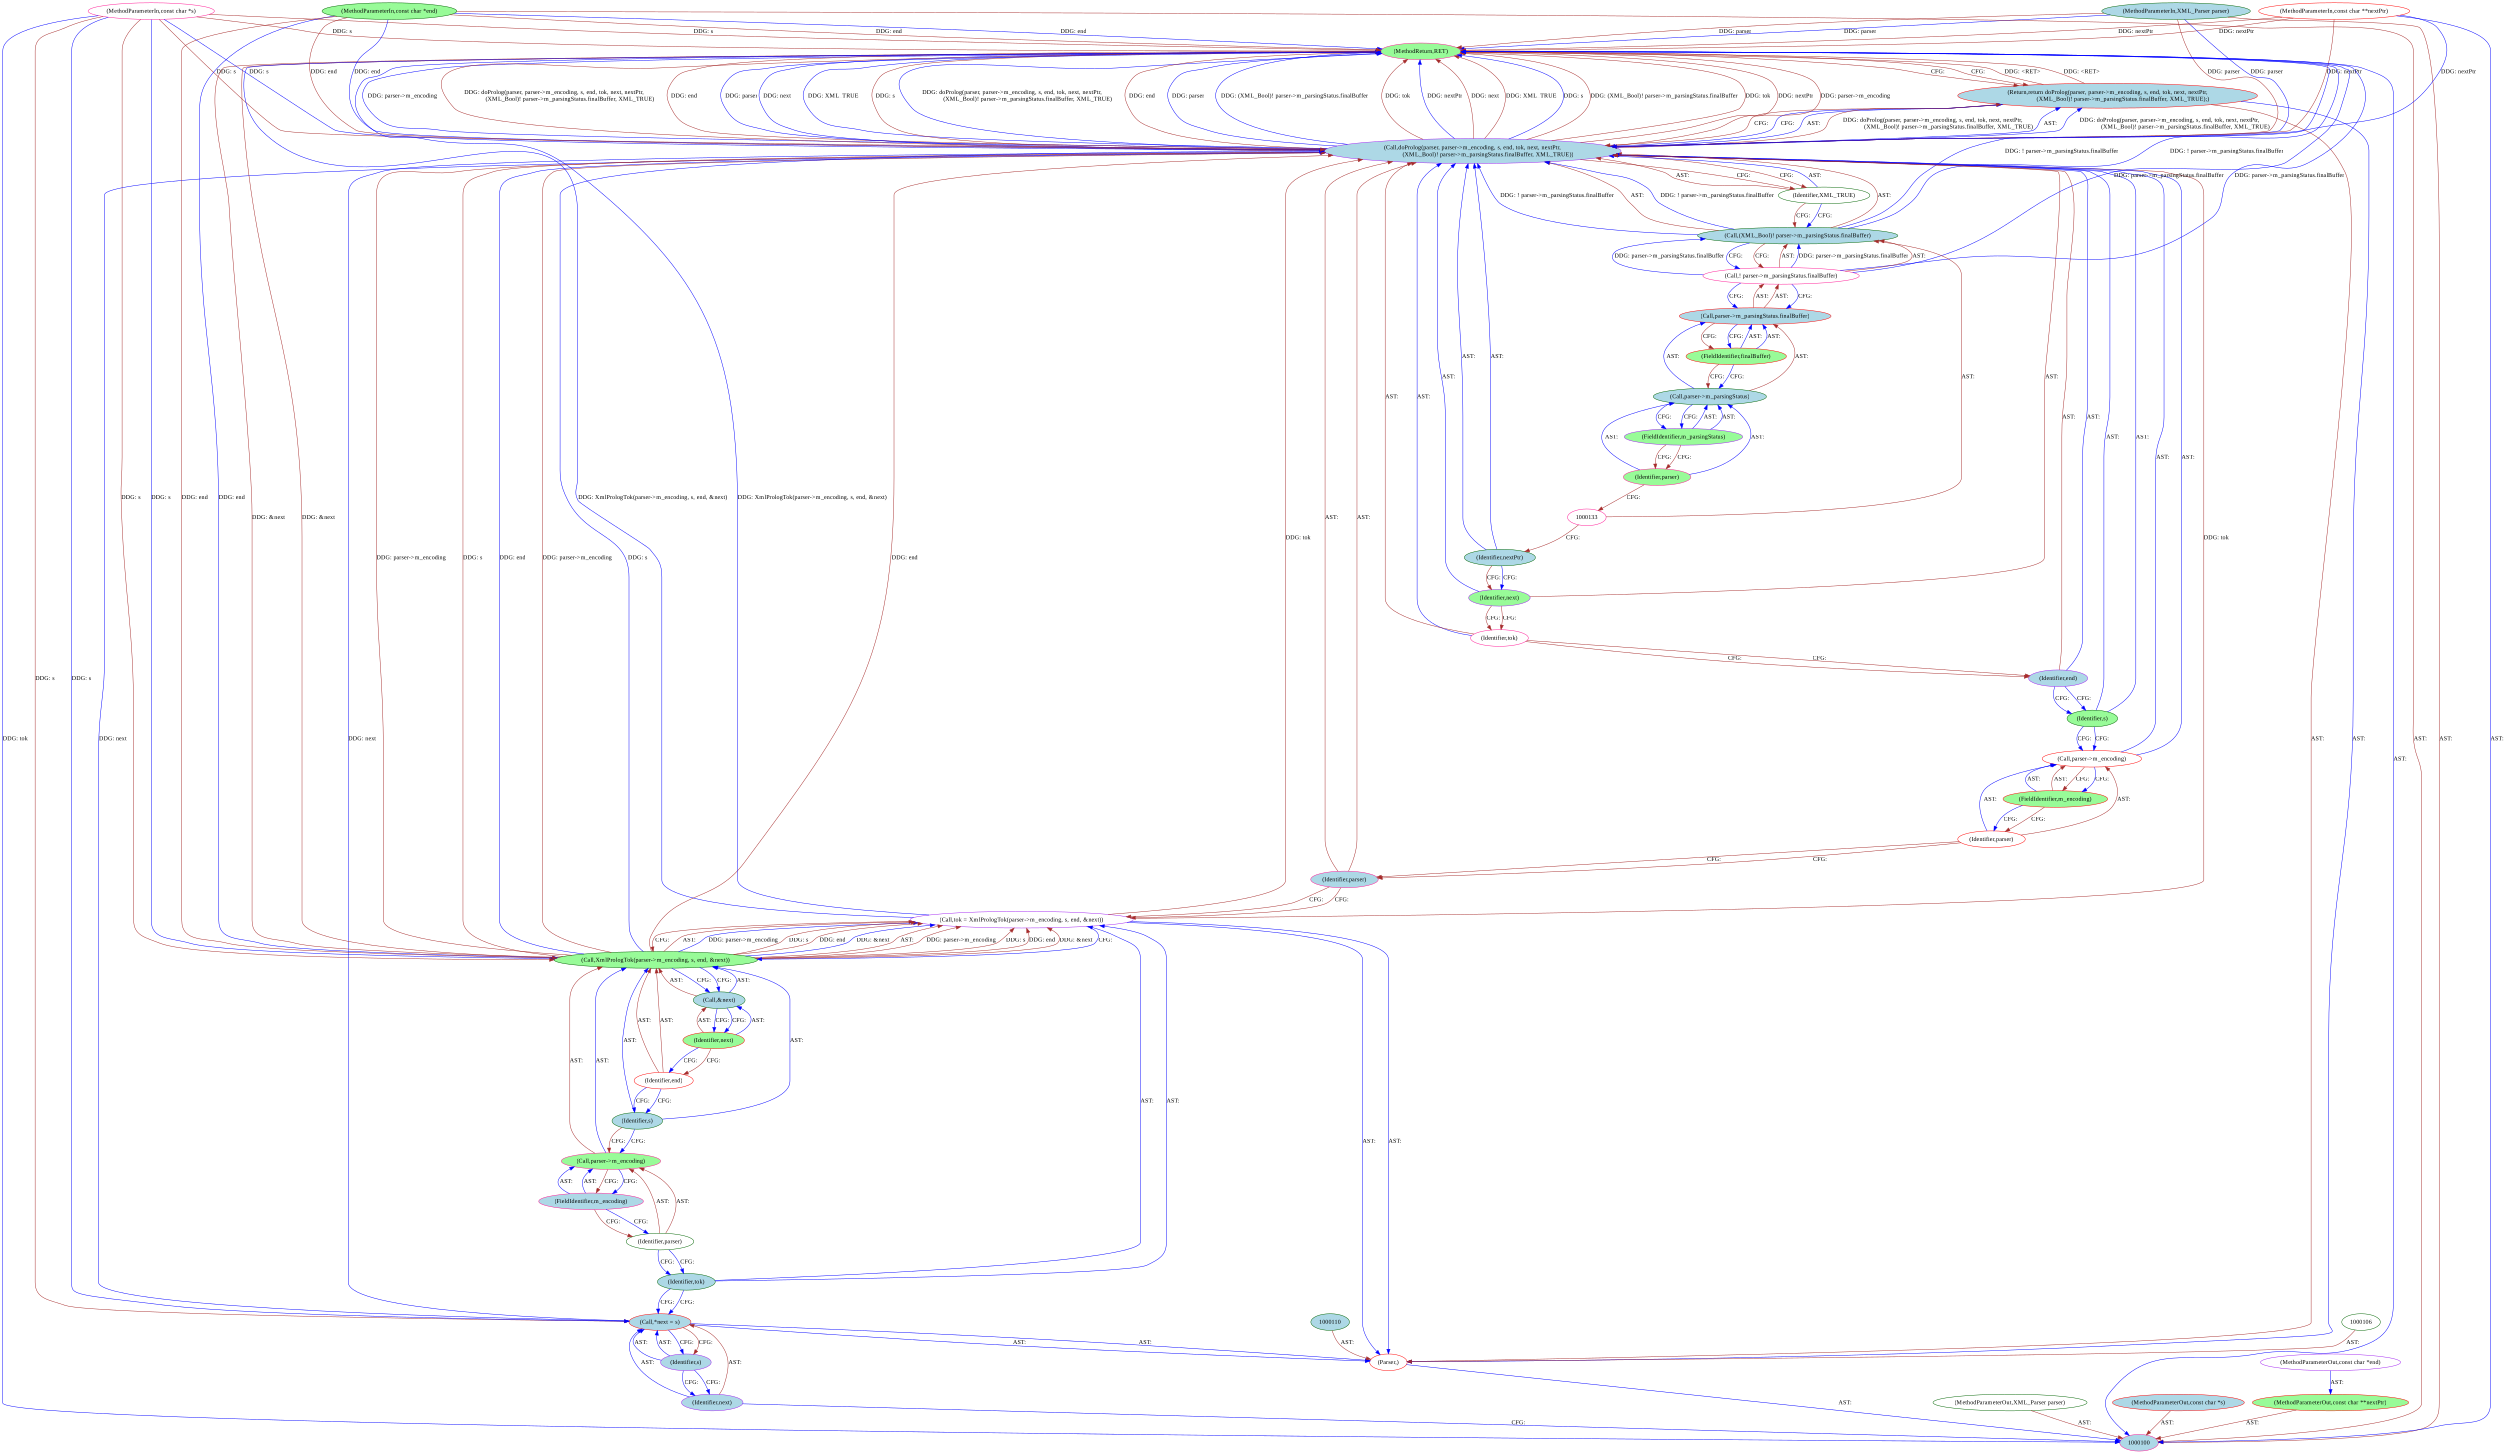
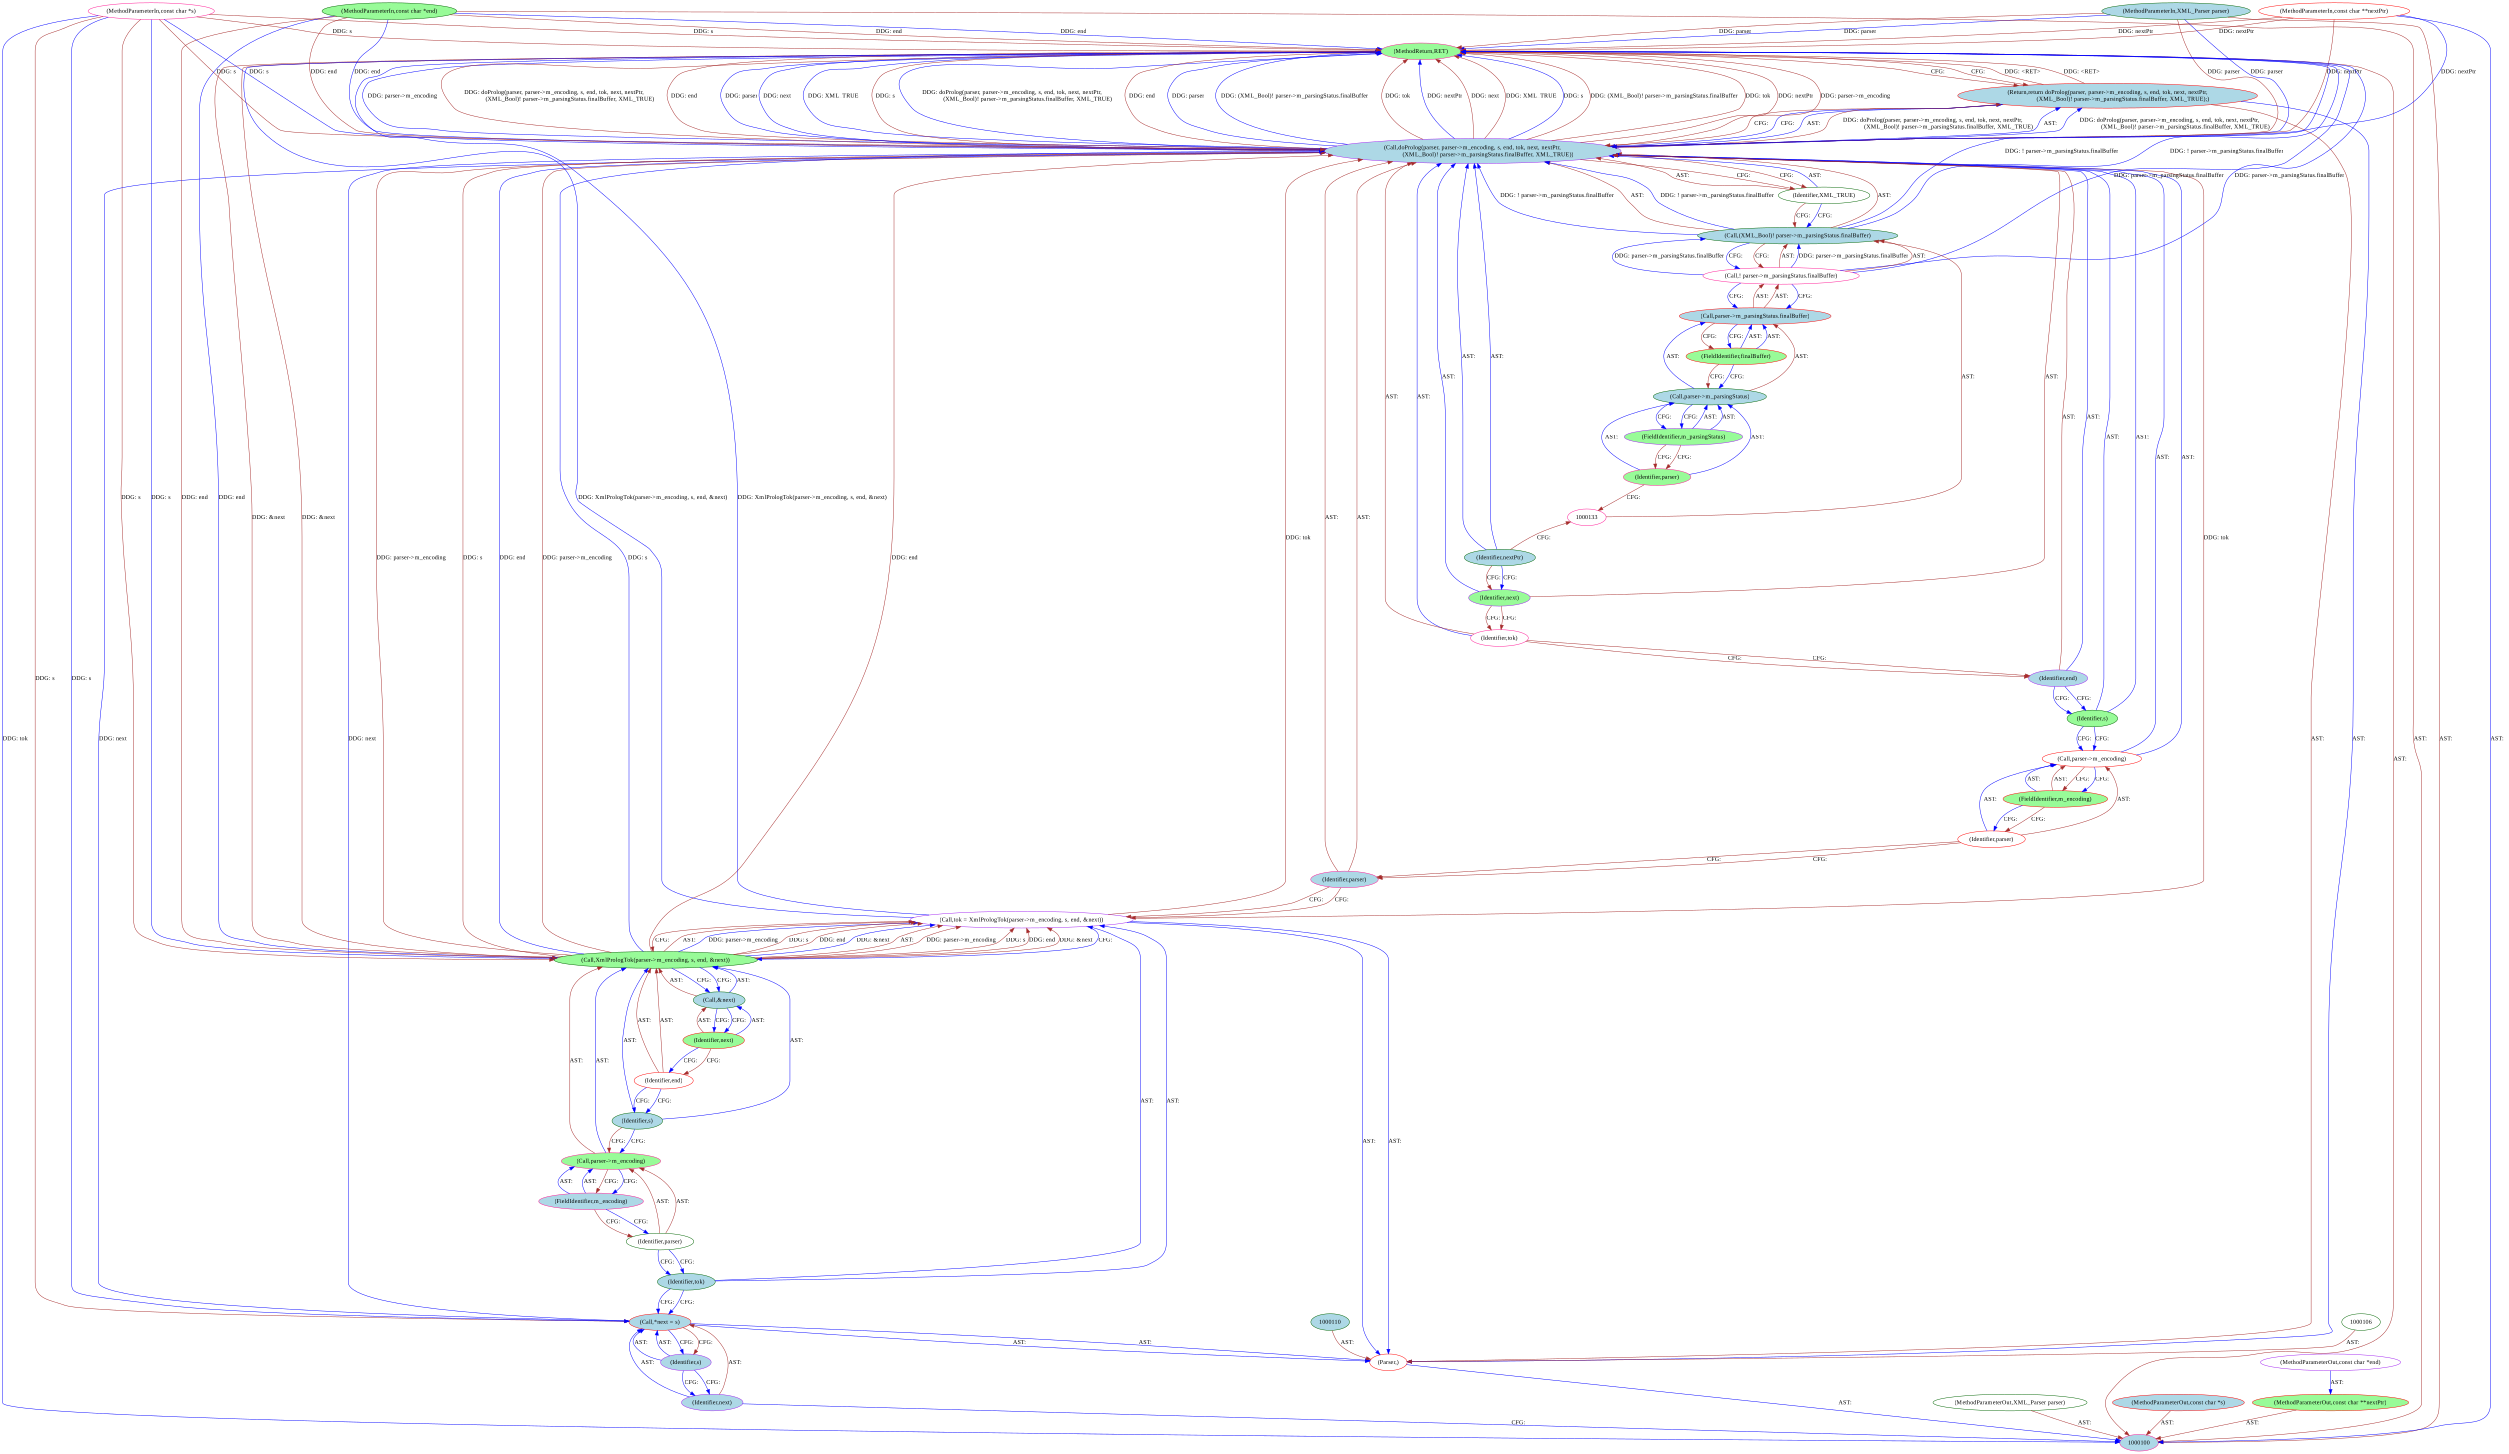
(2393, 411) -> (2393, 411)
(1555, 540) -> (1537, 534)
